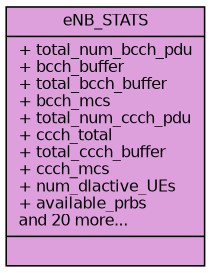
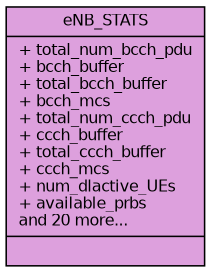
(66, 136) -> (71, 136)
